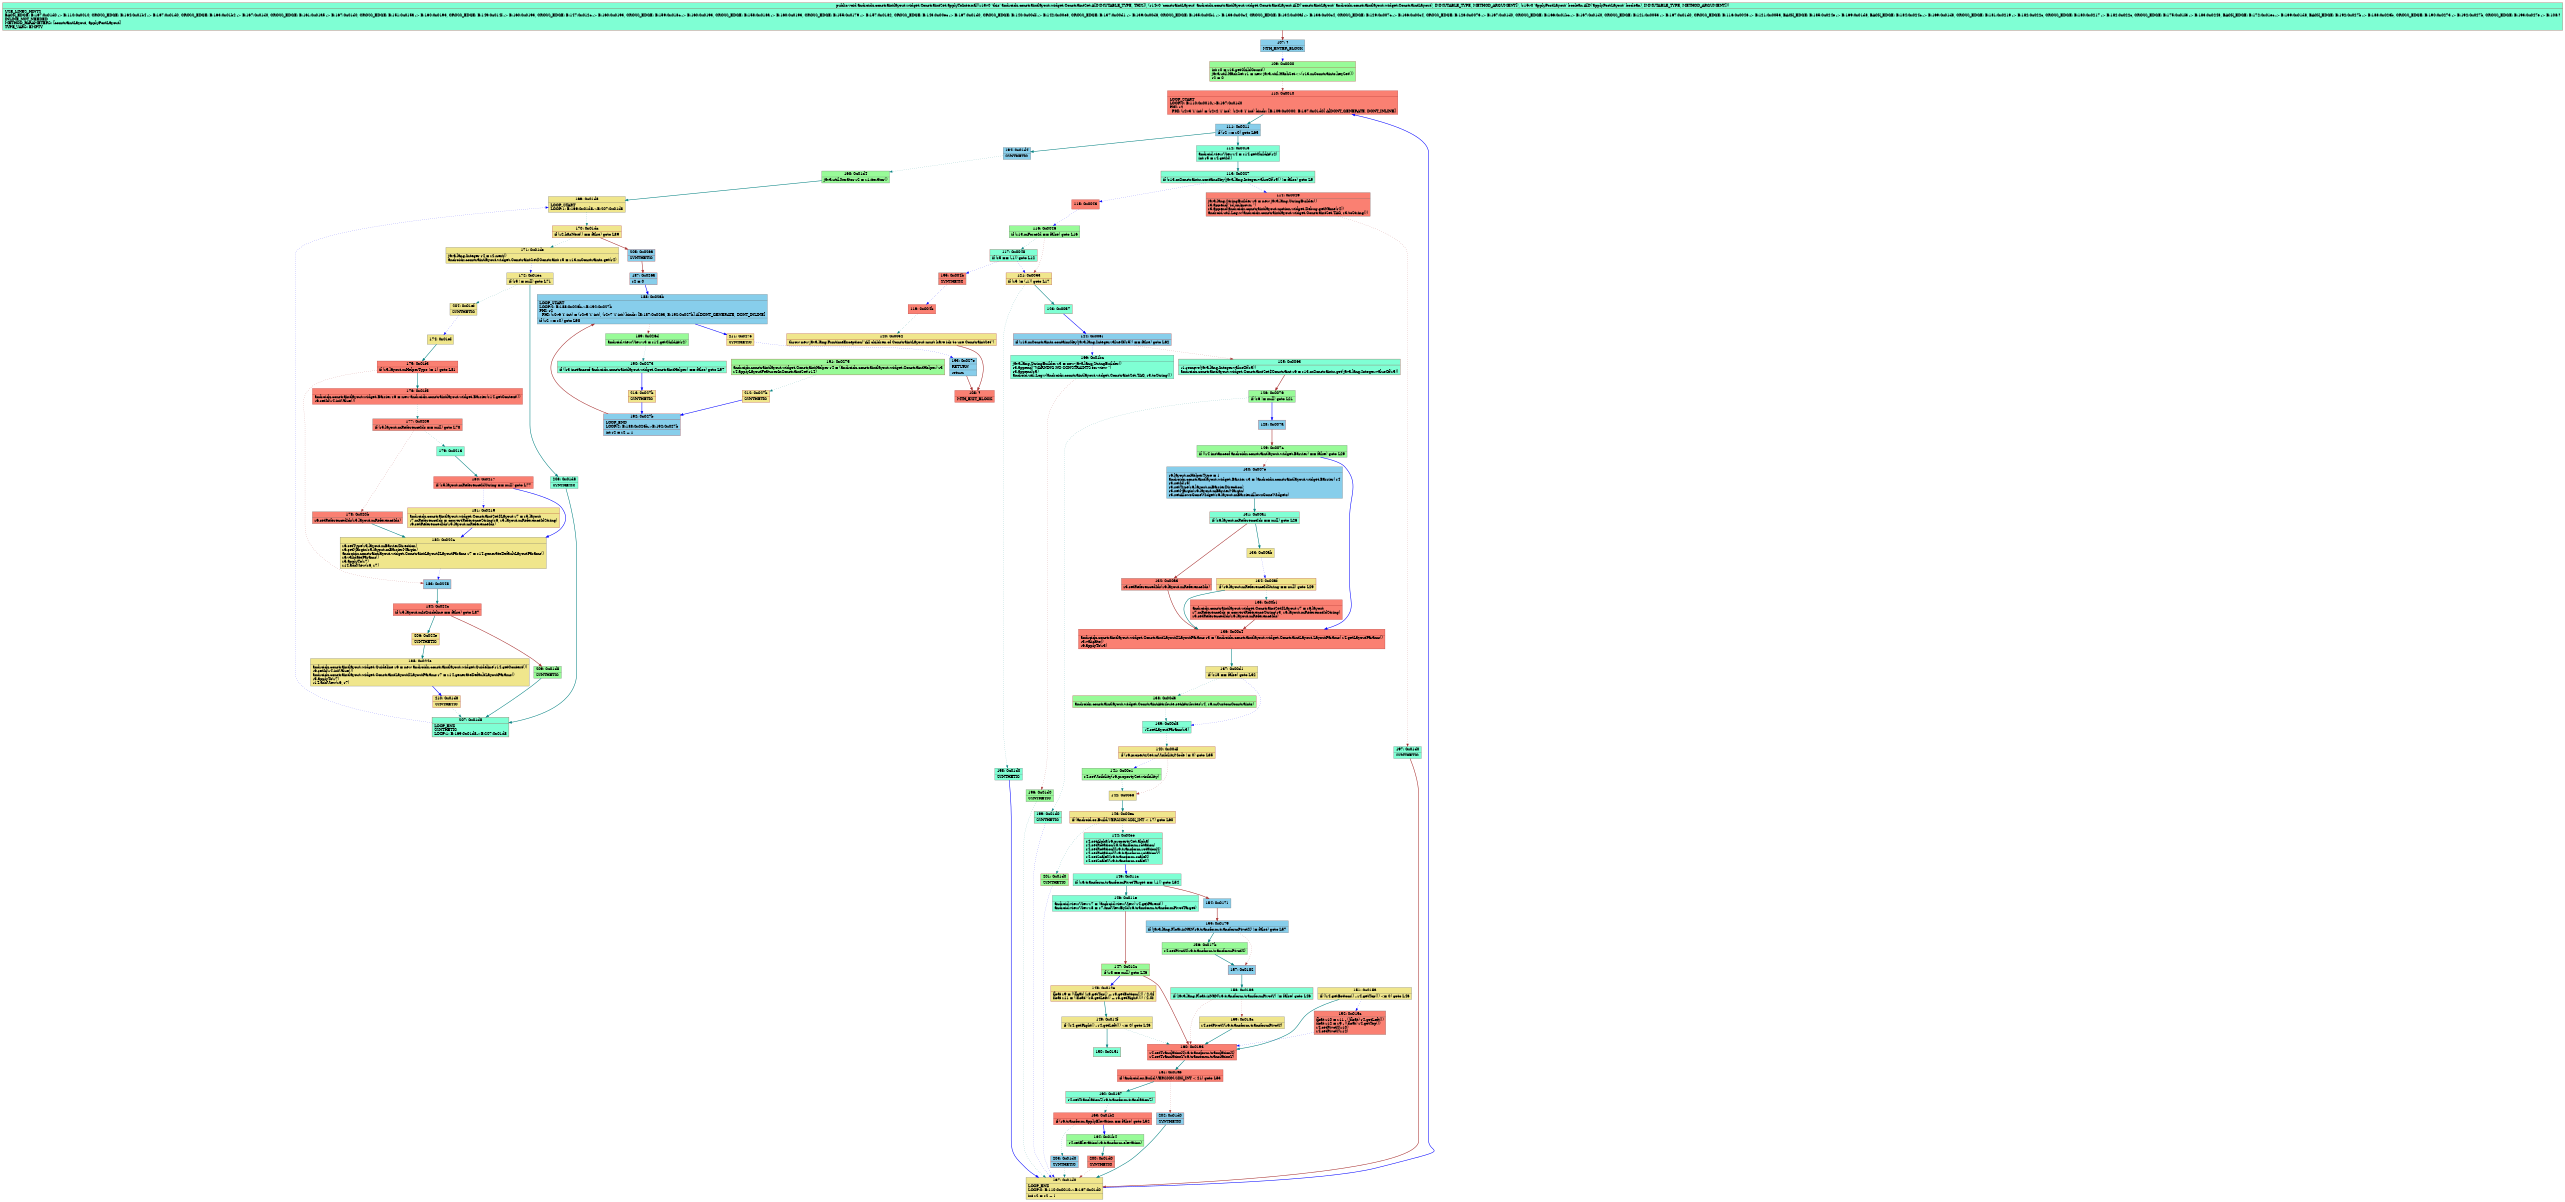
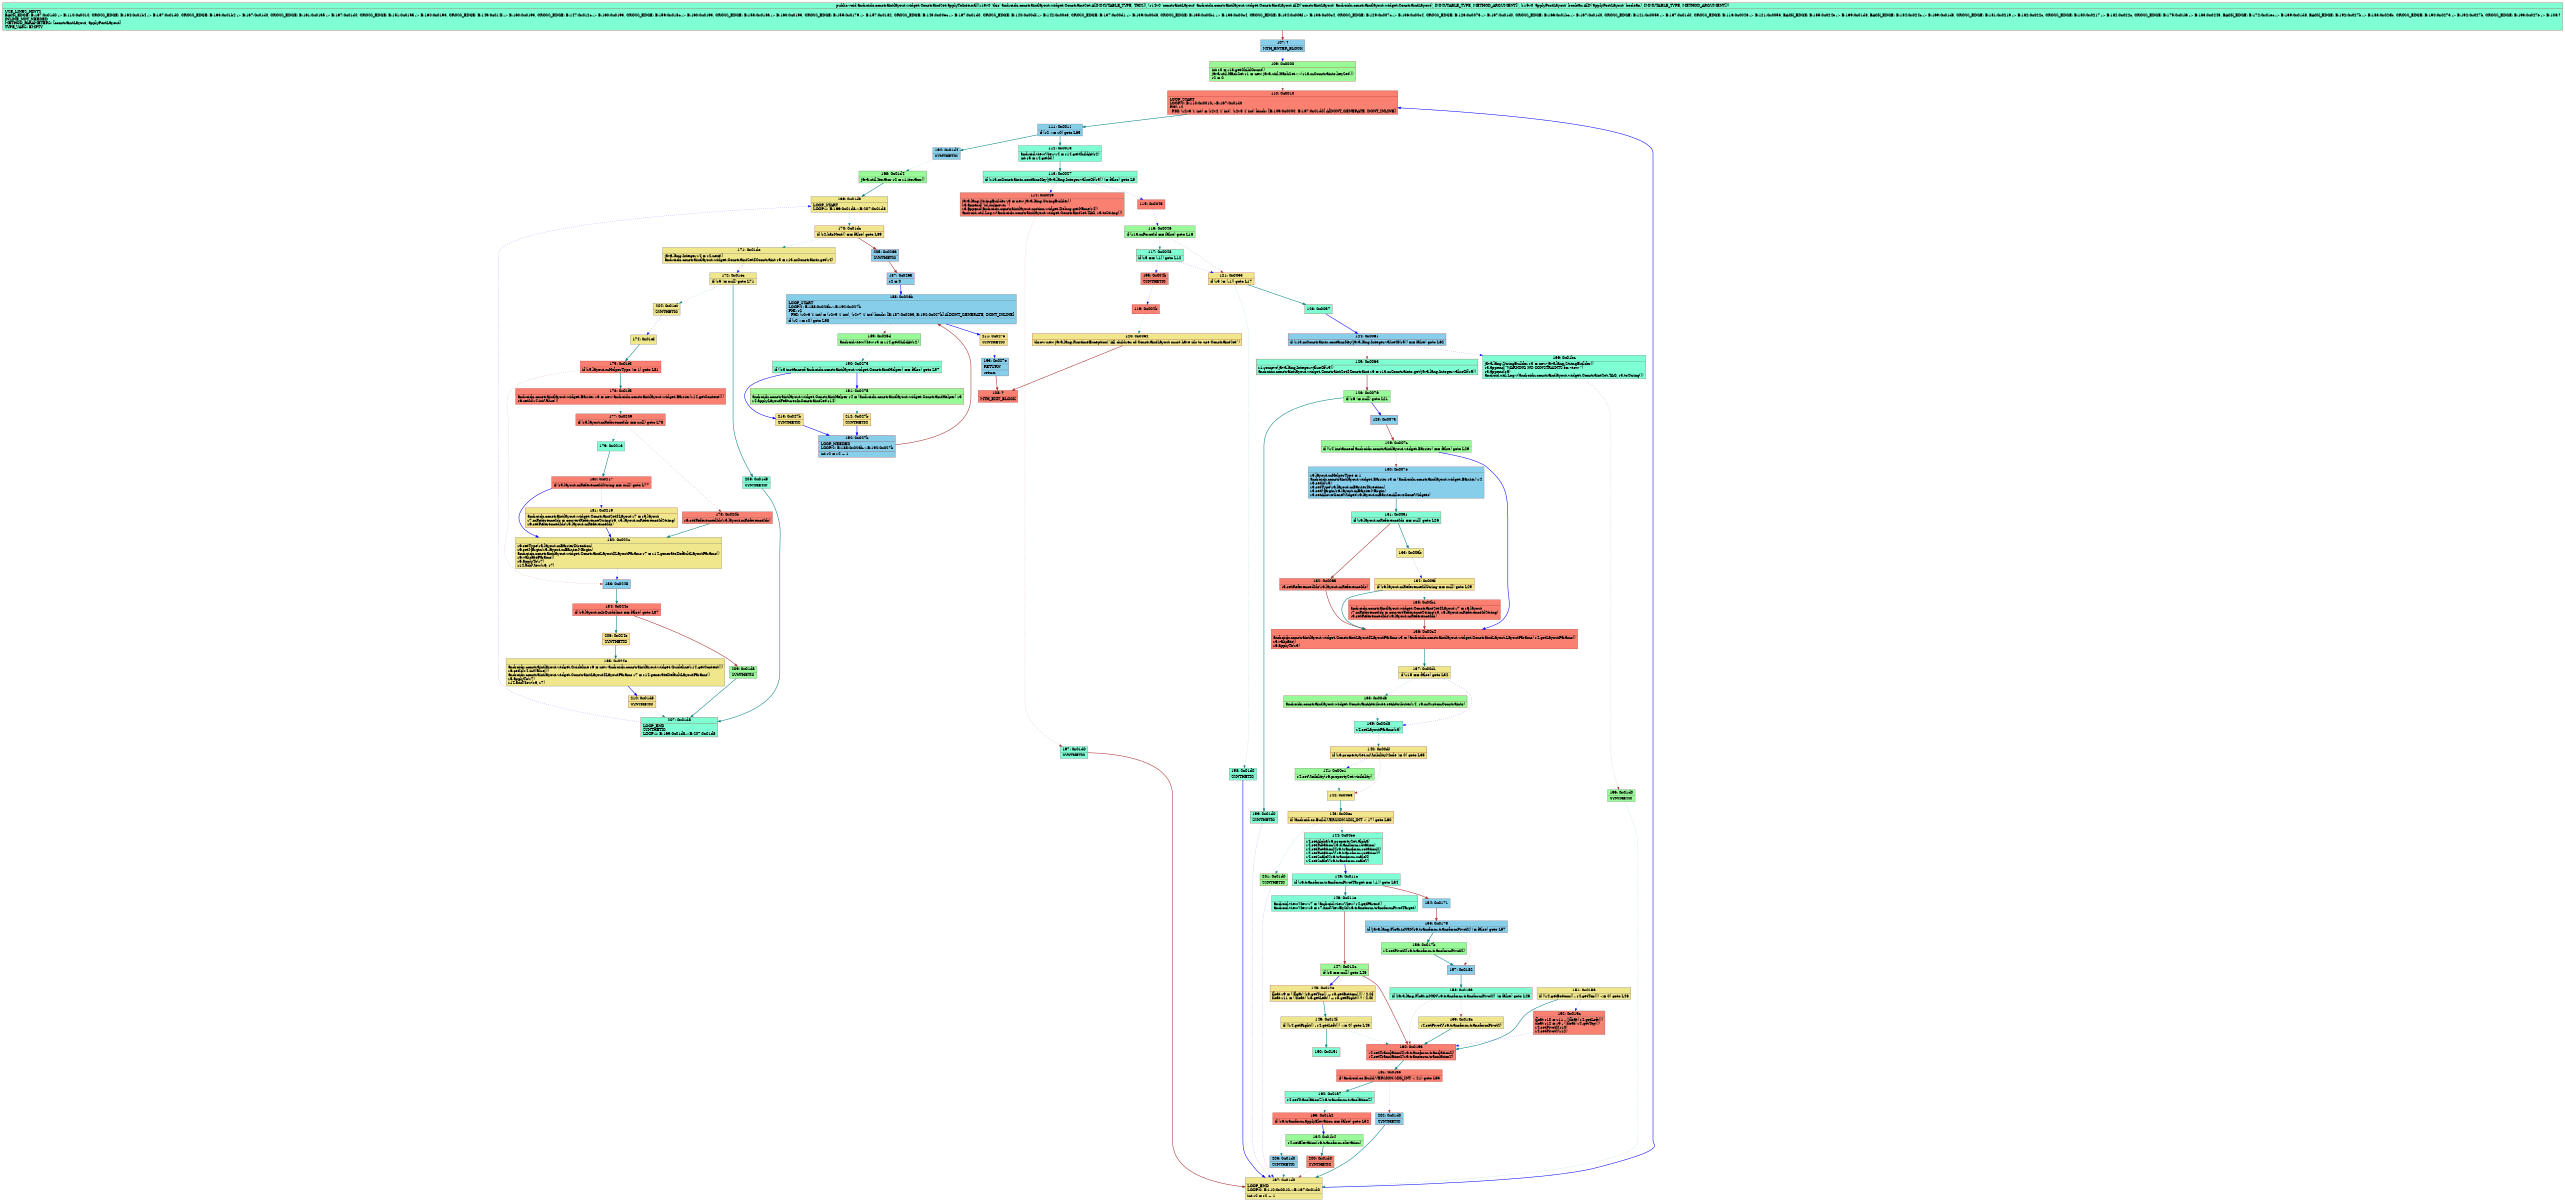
none -> (857, 379)
(616, 423) -> (836, 444)
(1065, 531) -> (1264, 576)
